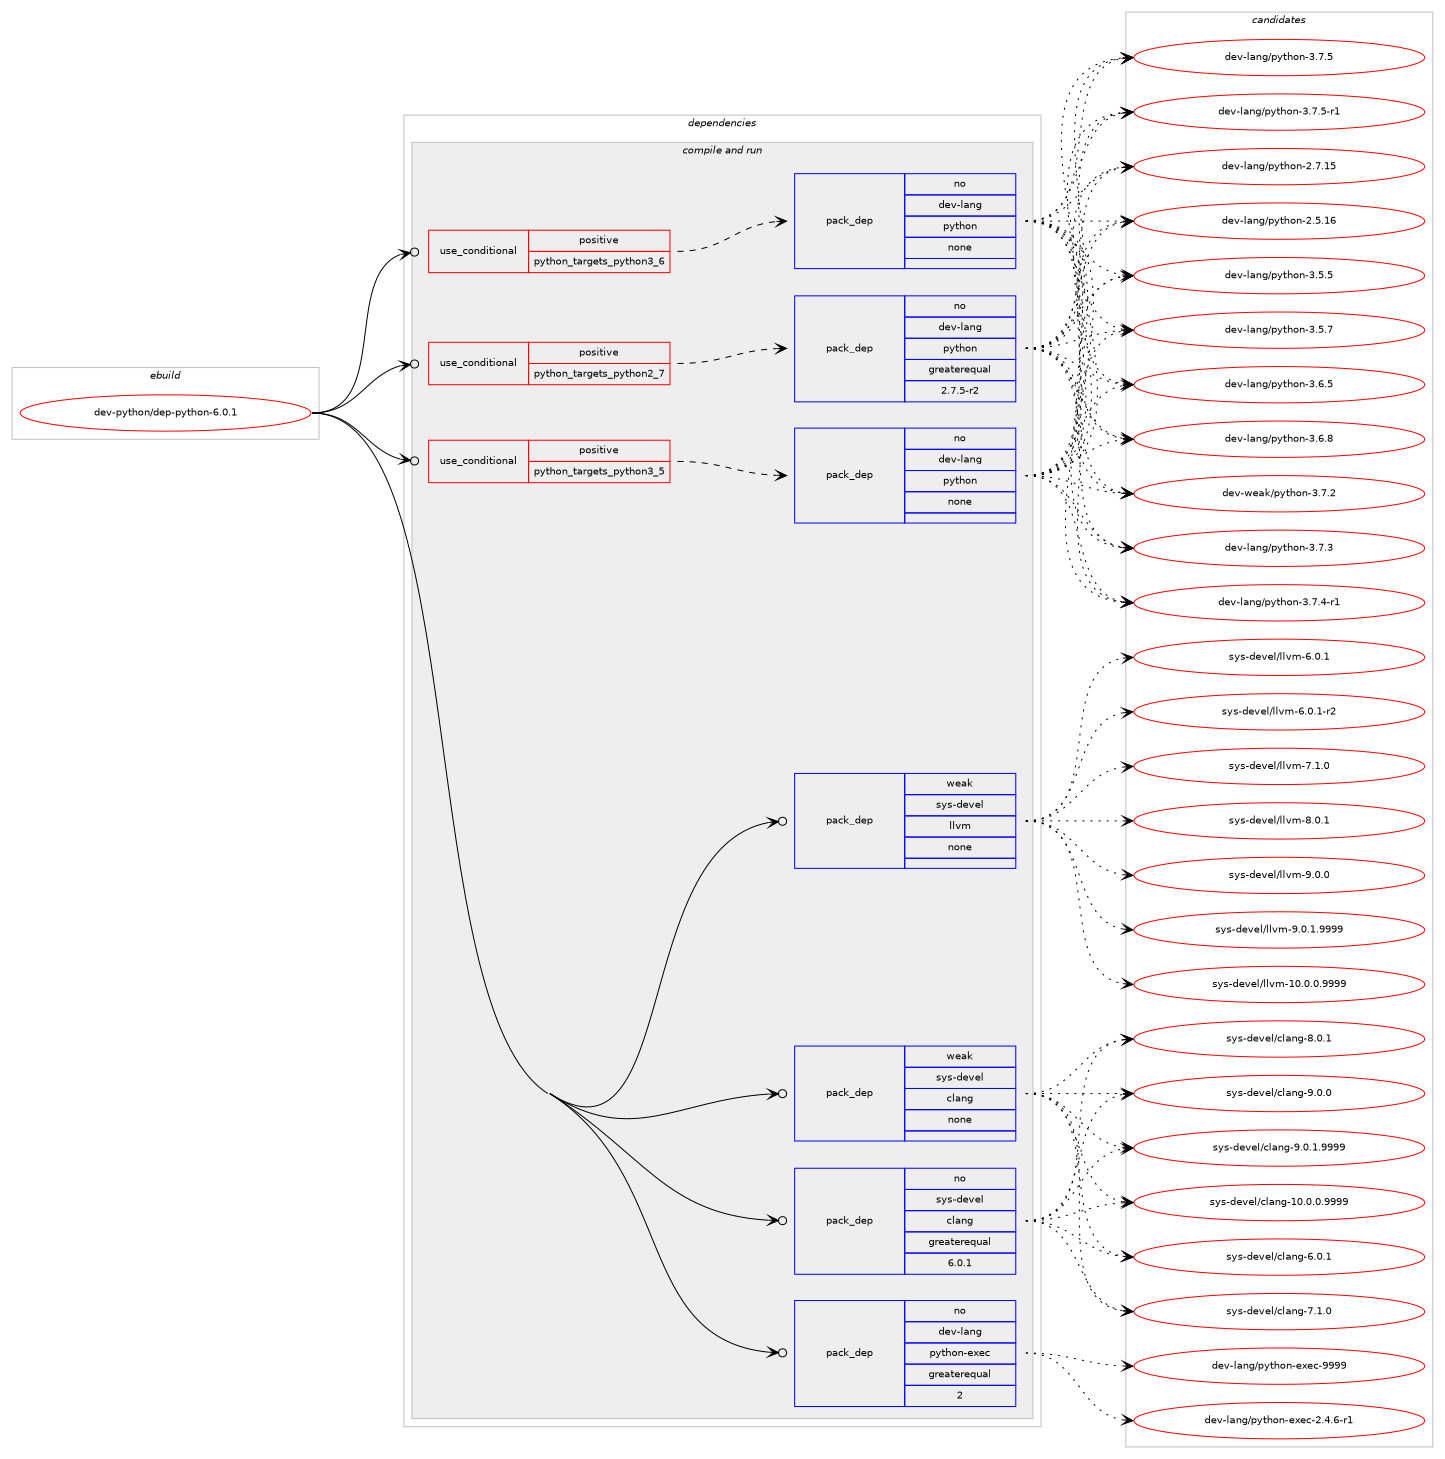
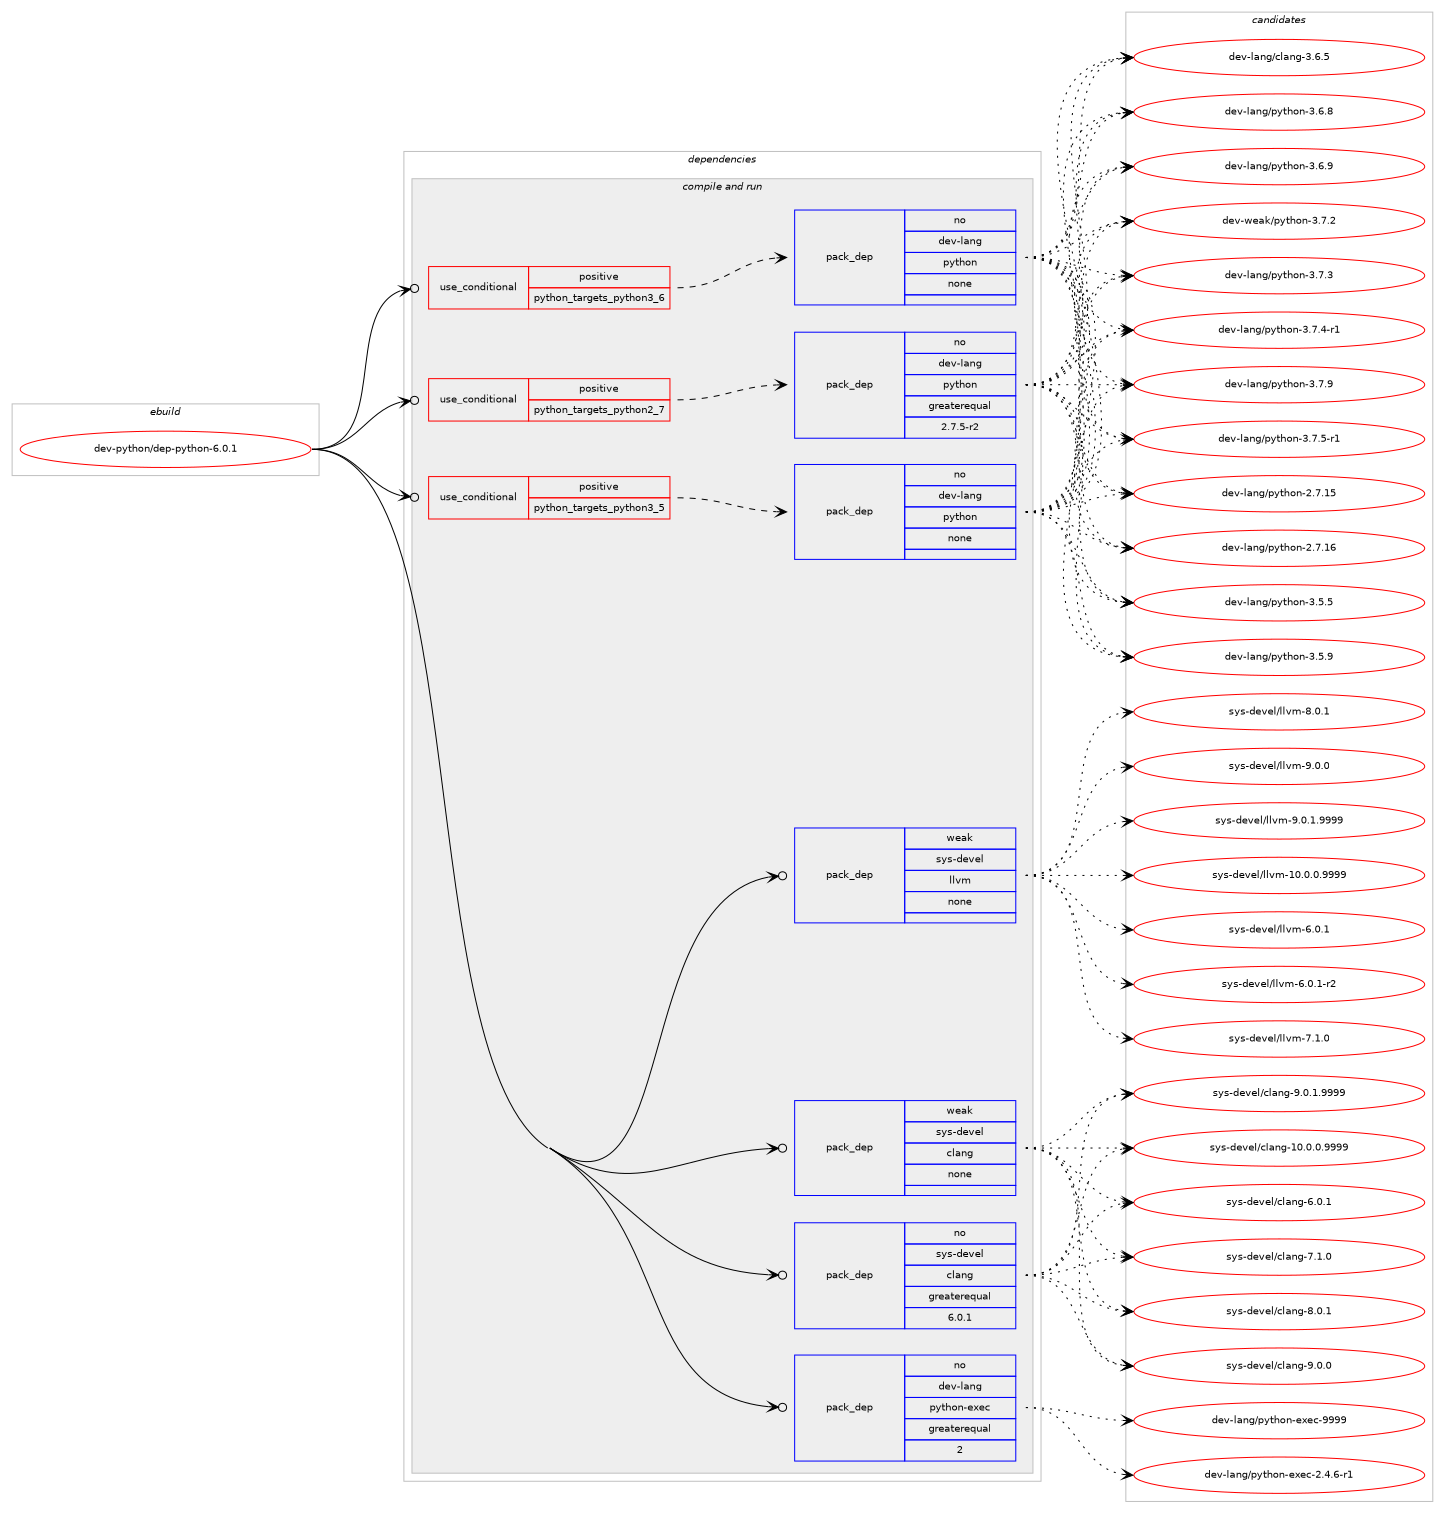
(1279, 58) -> (1279, 385)
none -> (1279, 167)
(1279, 221) -> (1279, 548)
(1279, 330) -> (1279, 657)
(1279, 385) -> (1279, 58)
